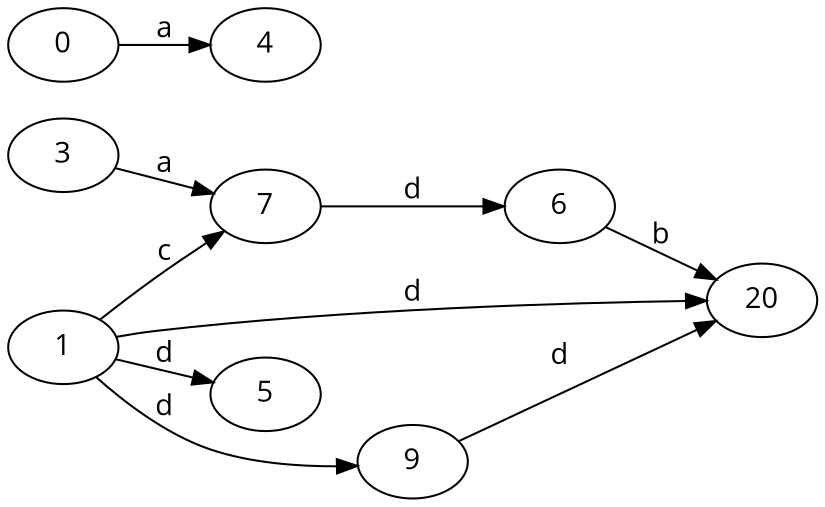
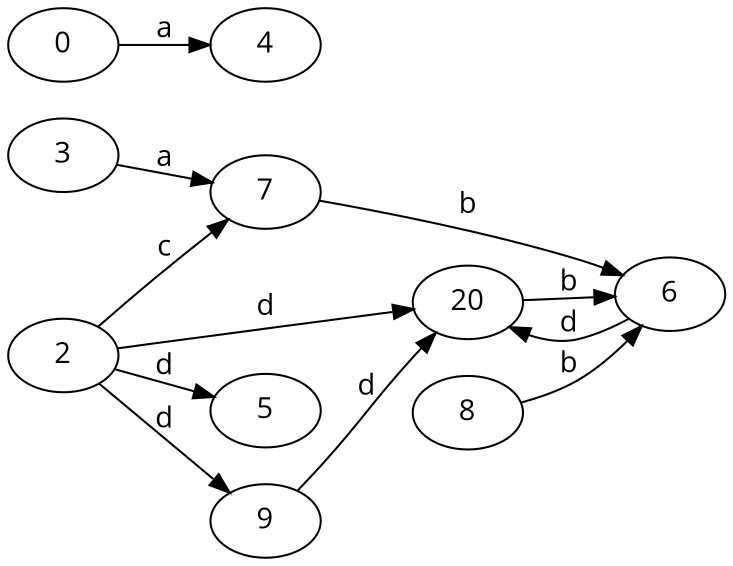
(413, 191) -> (468, 205)
(661, 236) -> (569, 324)
none -> (558, 299)
(63, 347) -> (63, 355)
none -> (468, 413)
